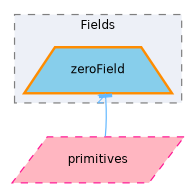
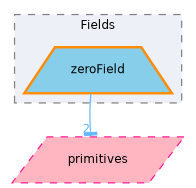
(106, 118) -> (90, 112)
